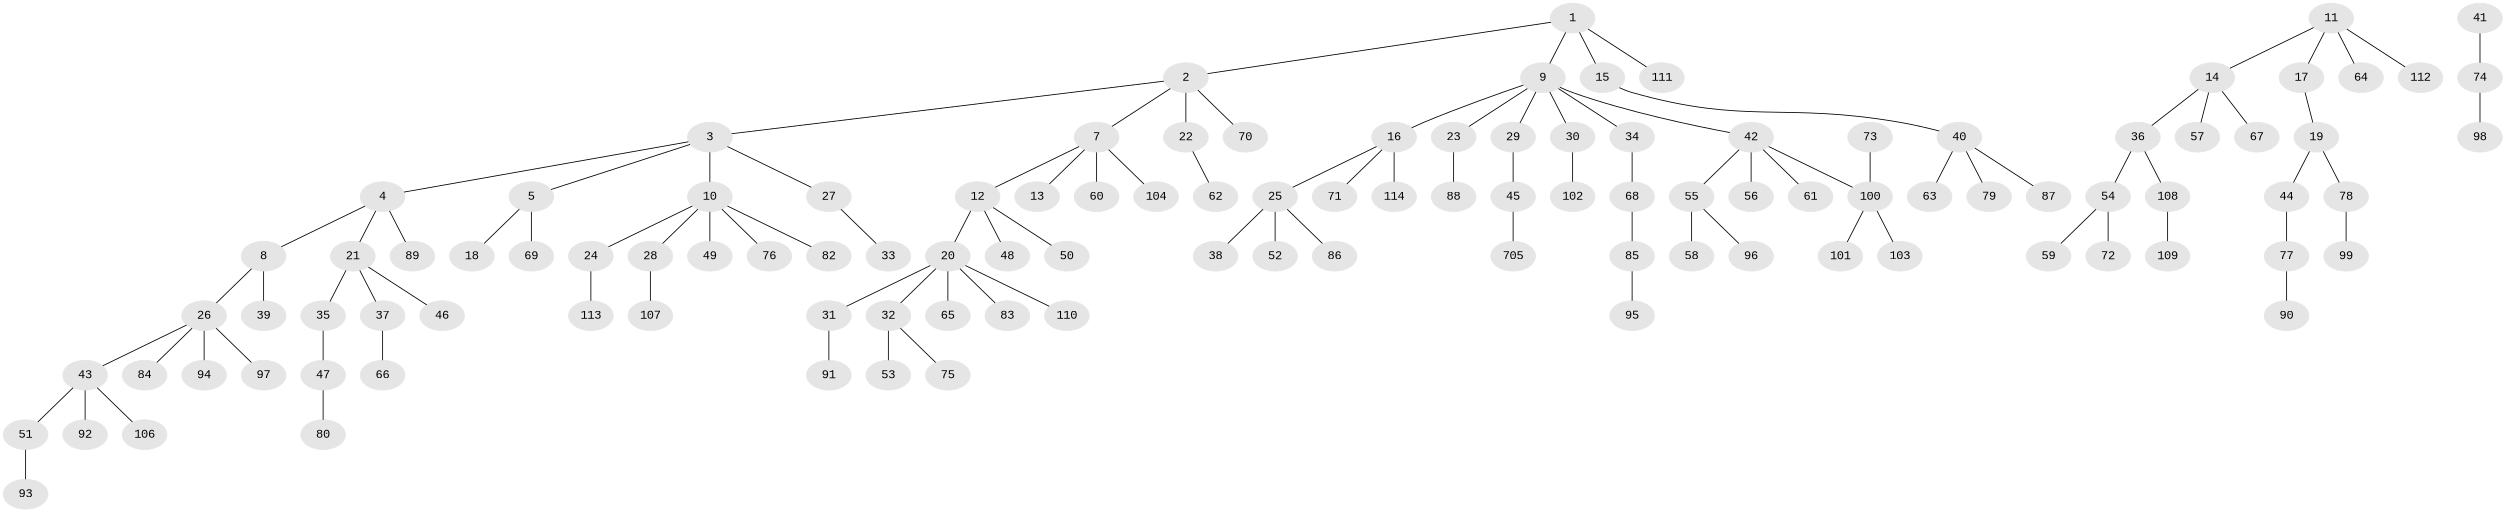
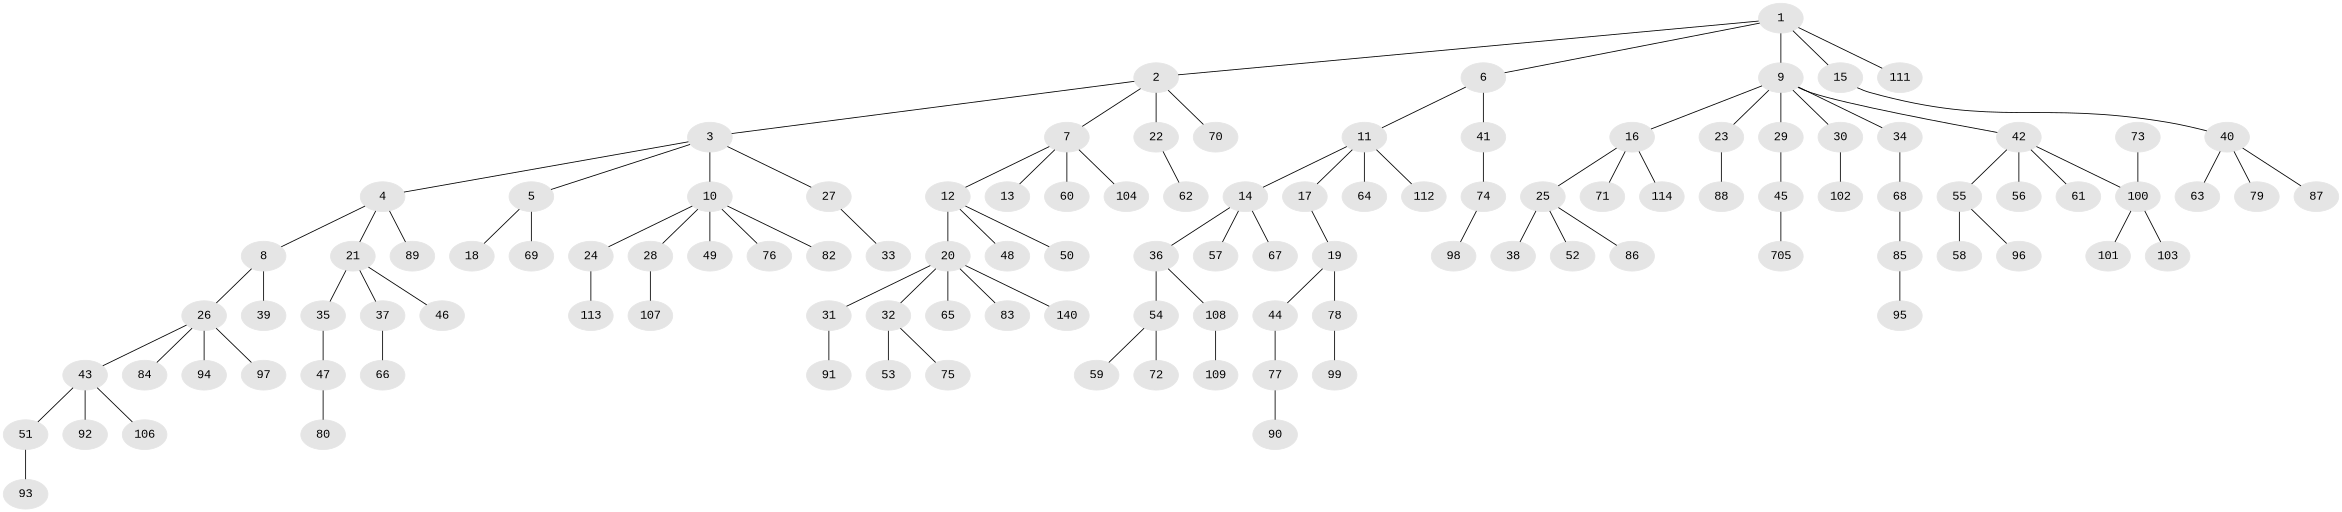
none -> (1483, 78)
(1067, 316) -> (1067, 316)
